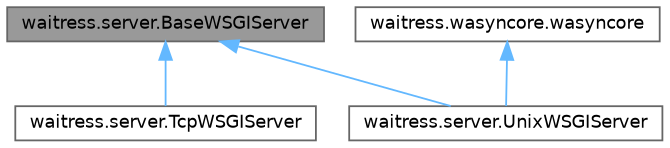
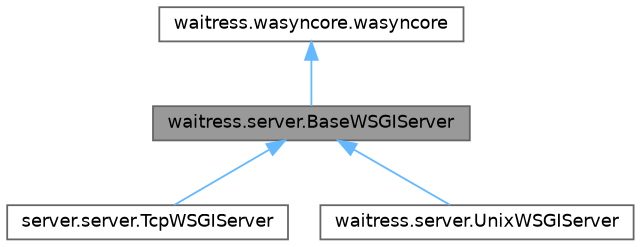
(507, 83) -> (311, 83)
(166, 123) -> (148, 222)
